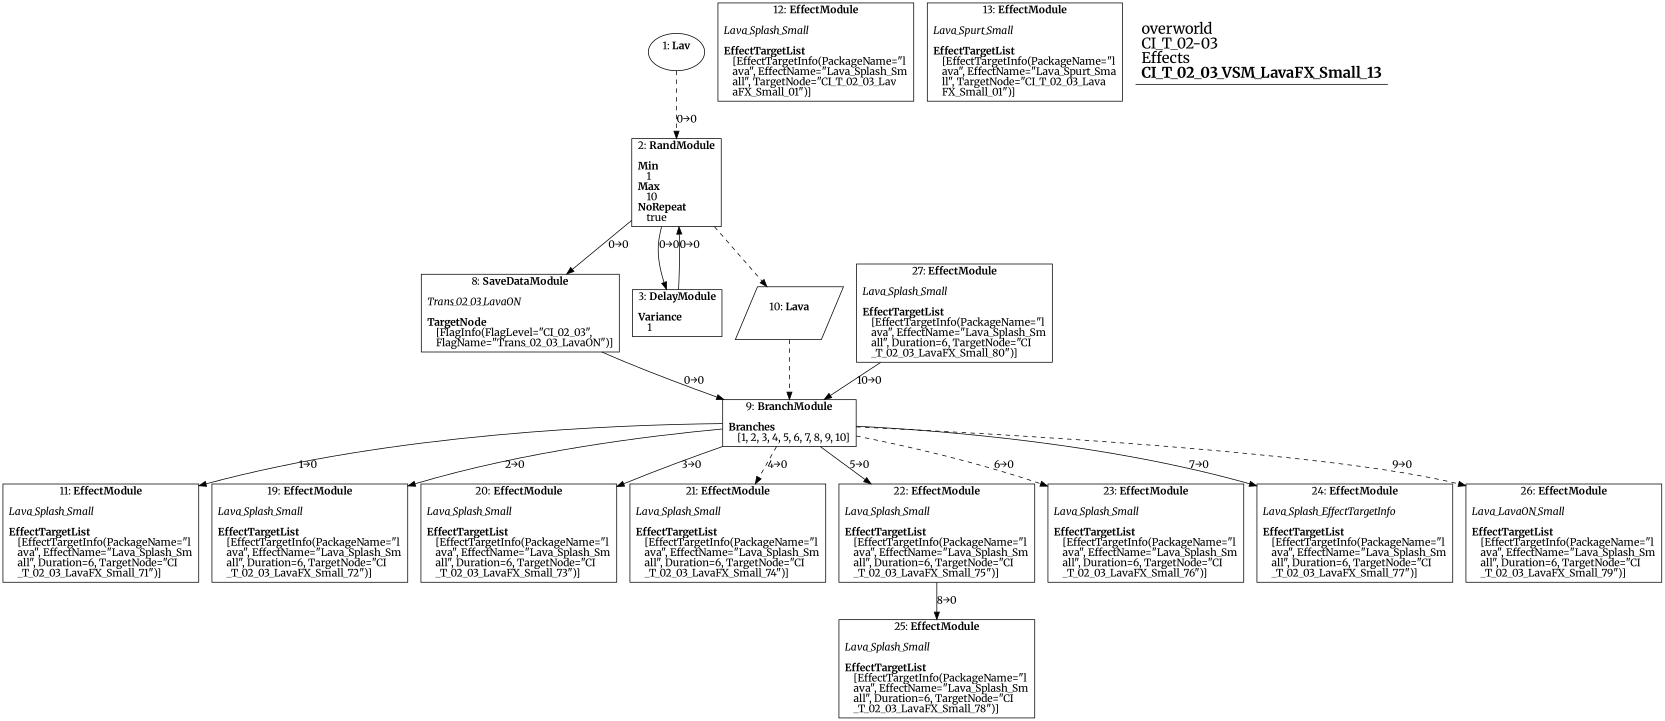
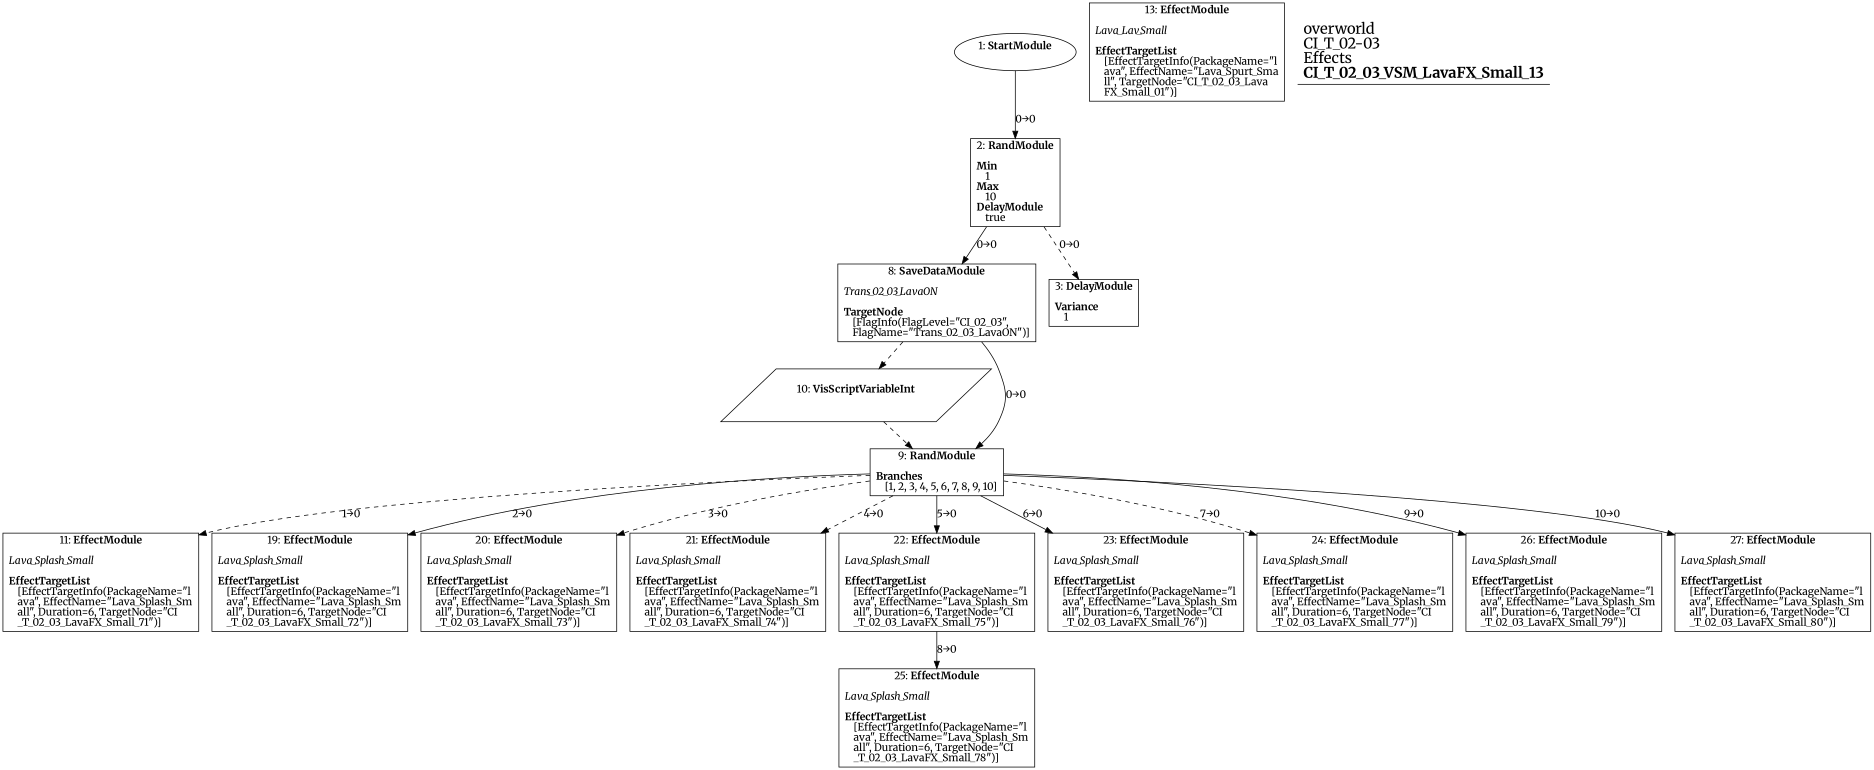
(973, 31) -> (1132, 31)
(681, 46) -> (1020, 46)
(816, 52) -> none
(676, 101) -> (1015, 101)
(662, 208) -> (1010, 208)
(738, 254) -> (893, 352)
(658, 255) -> (1059, 250)
(679, 262) -> none
(798, 307) -> (864, 389)
(855, 379) -> (1337, 493)
(795, 407) -> (943, 456)
(463, 439) -> (537, 493)
(1054, 445) -> (1128, 502)
(1158, 446) -> (1244, 492)
(949, 457) -> (1013, 513)
(673, 464) -> (746, 502)
(1330, 512) -> (1306, 561)
(1518, 512) -> (1515, 561)
